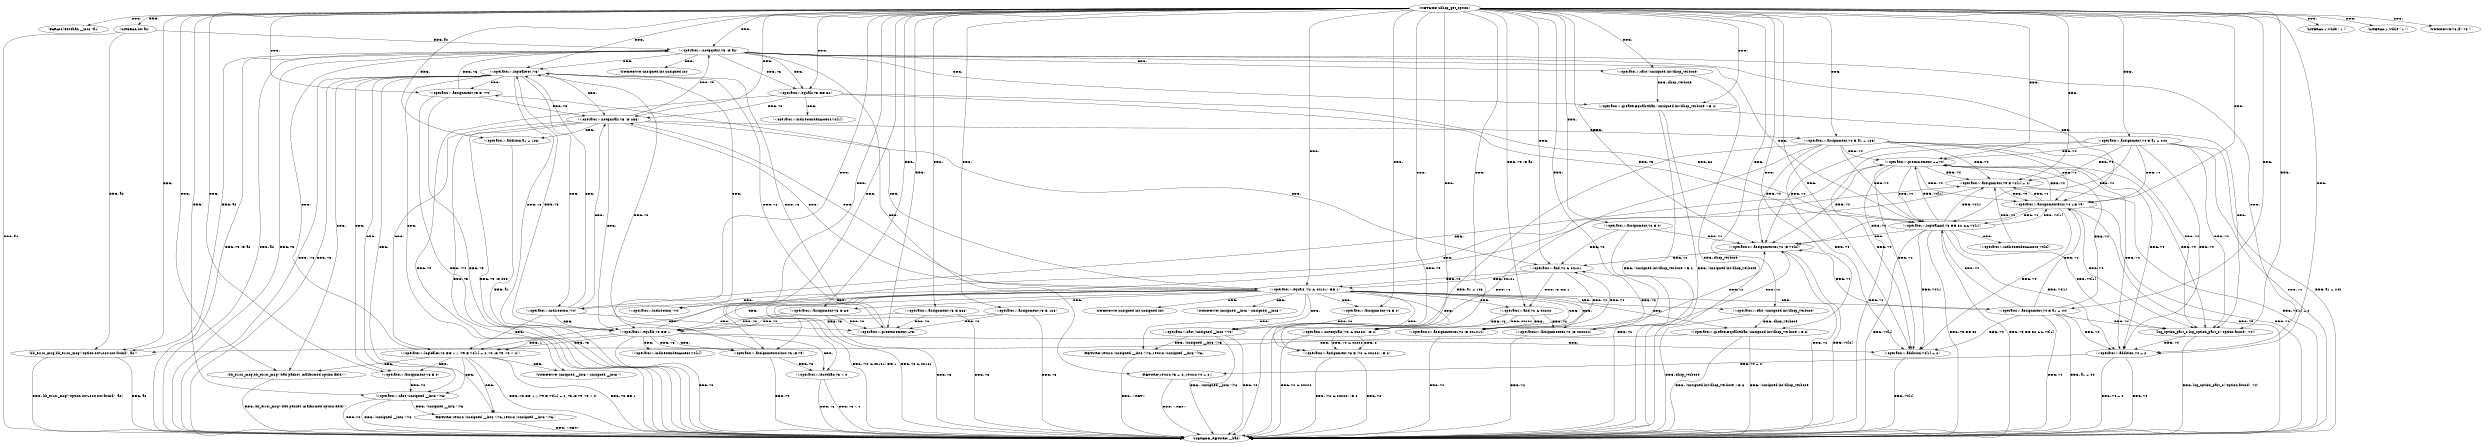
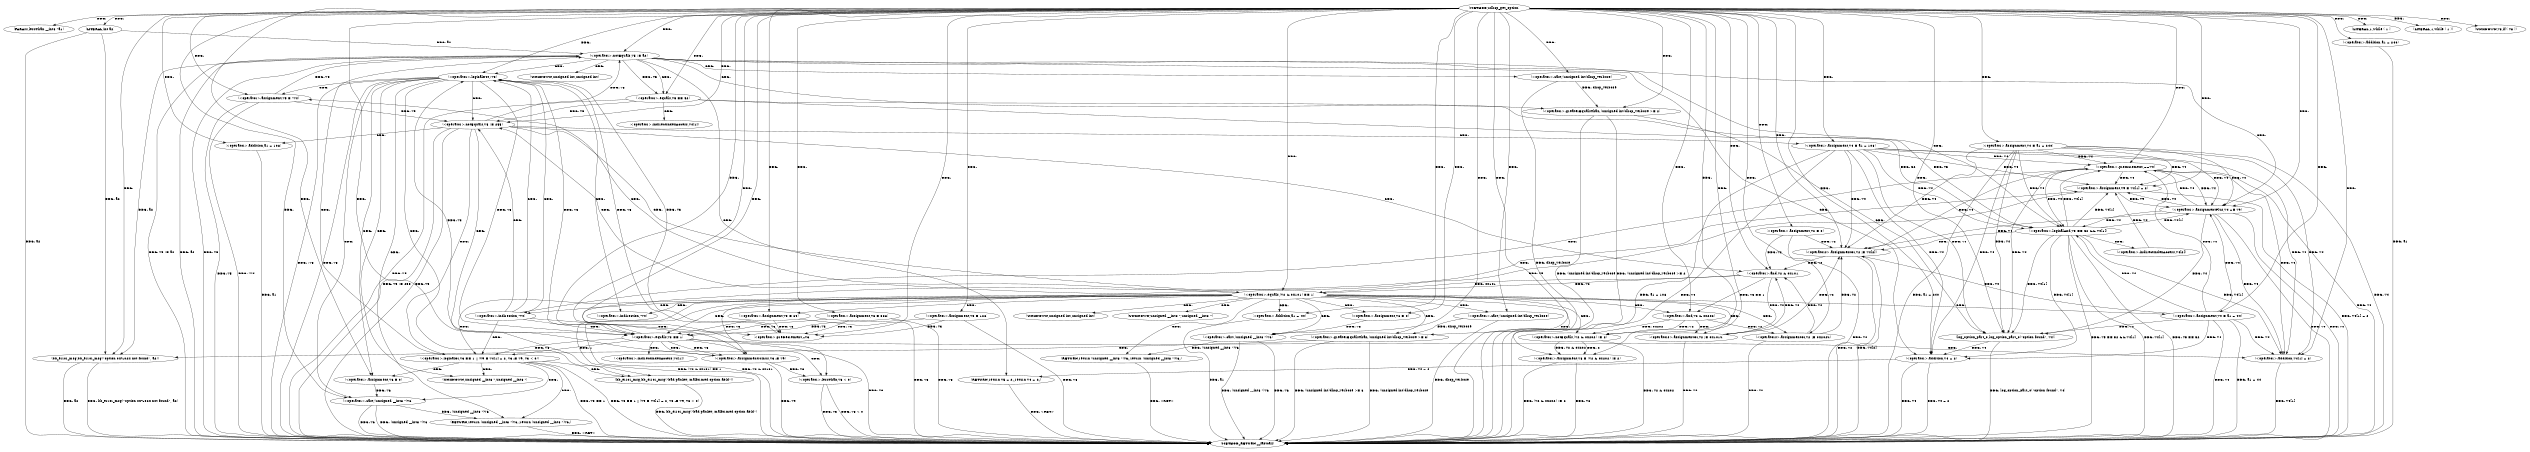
none -> (2371, 43)
(1520, 162) -> (1681, 167)
(2106, 190) -> none
none -> (1279, 316)
(1216, 439) -> (1248, 444)
